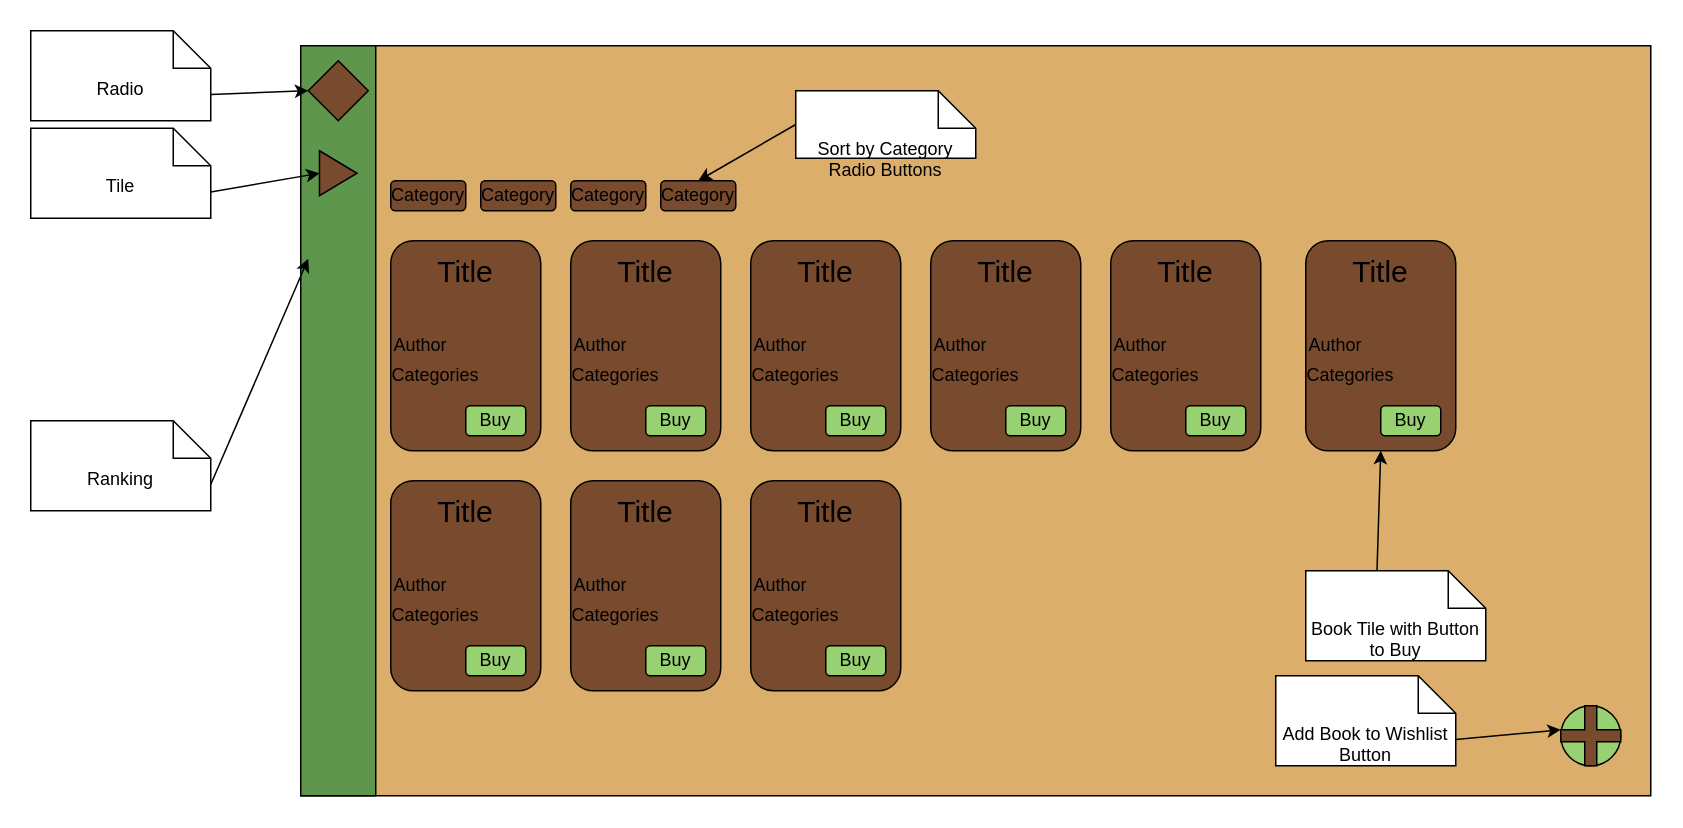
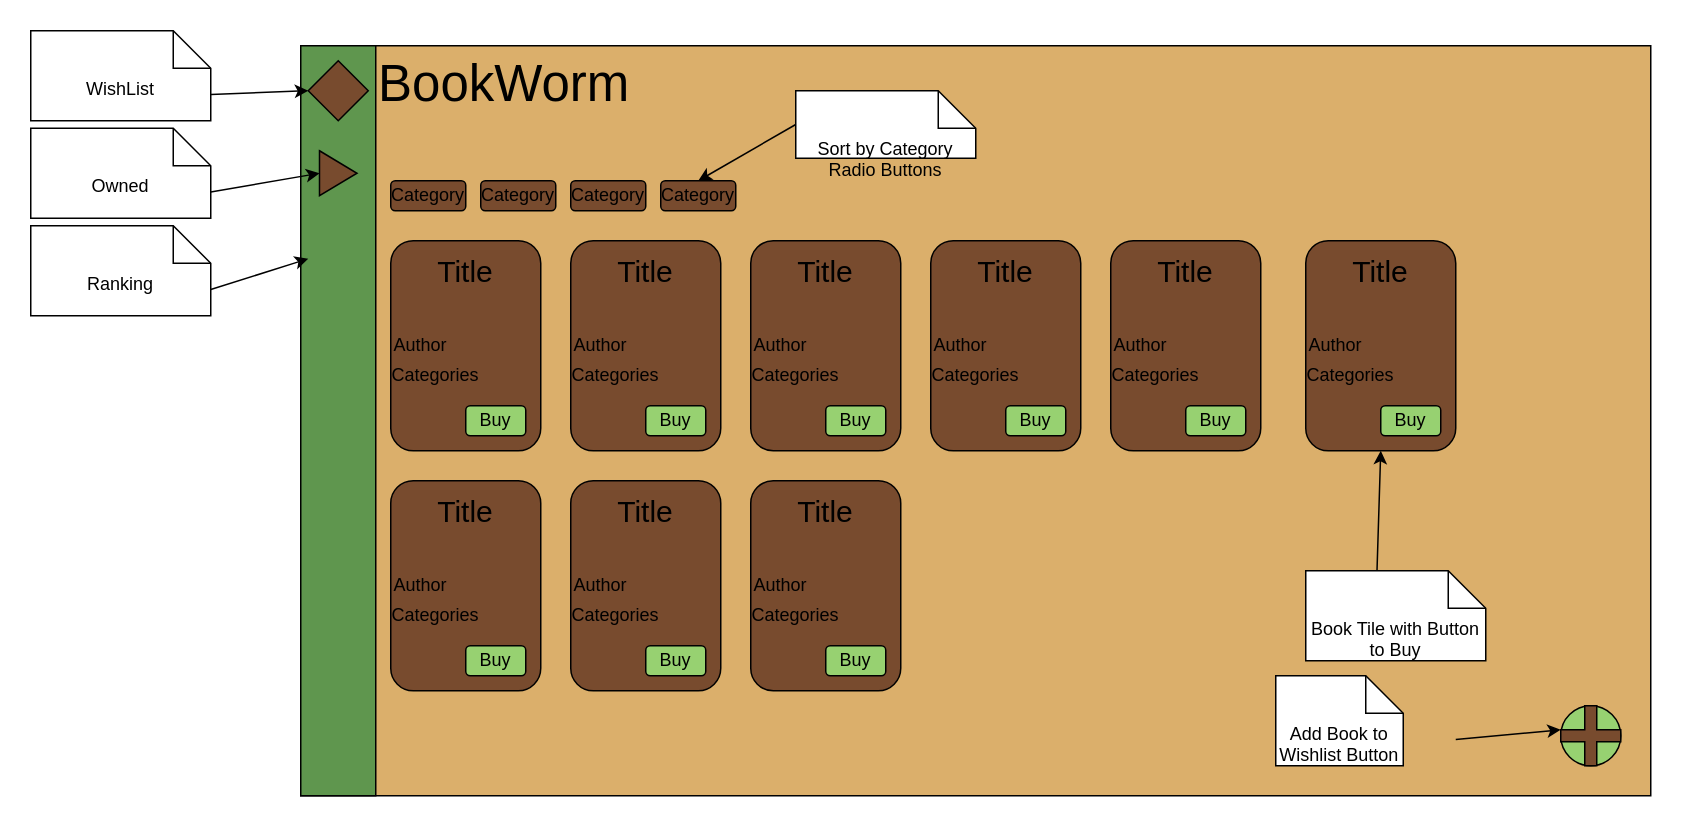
none -> (526, 83)
(121, 90) -> (121, 90)
(121, 187) -> (121, 187)
(121, 466) -> (121, 271)
(1366, 721) -> (1340, 721)
